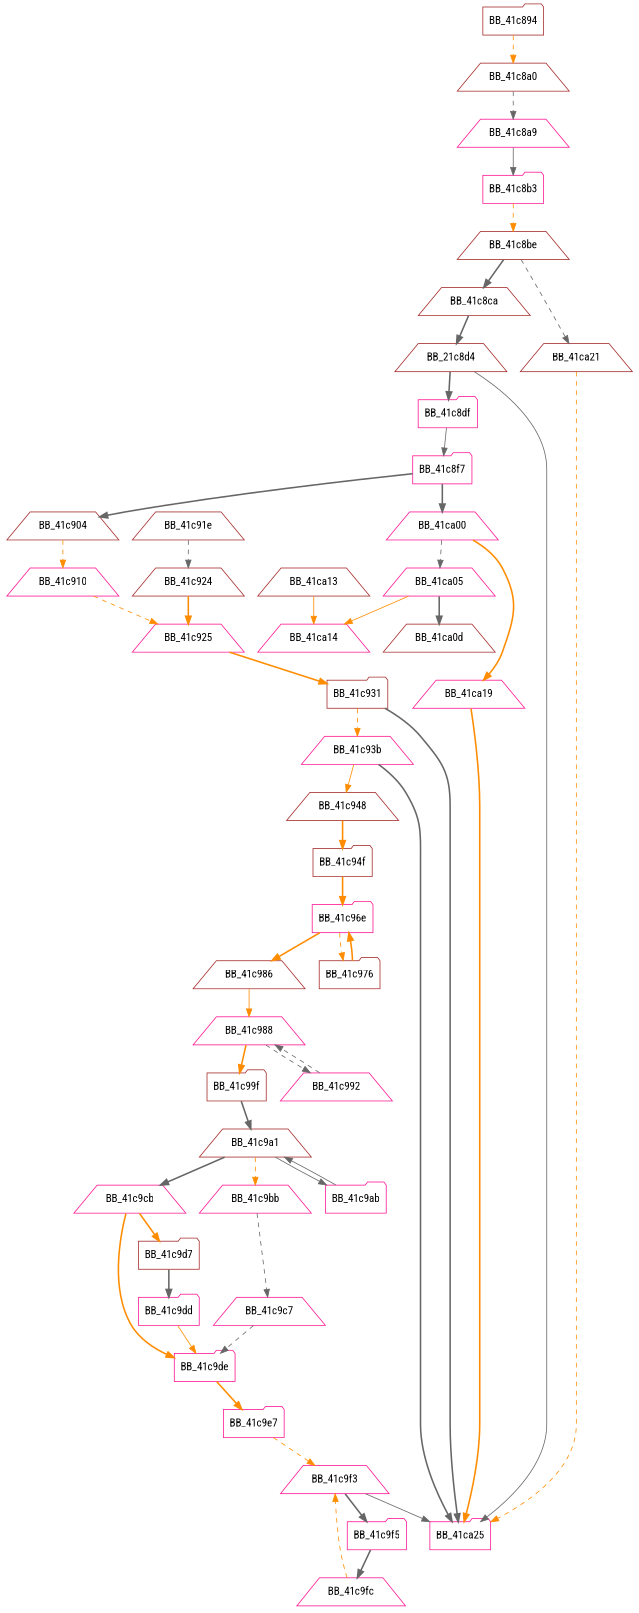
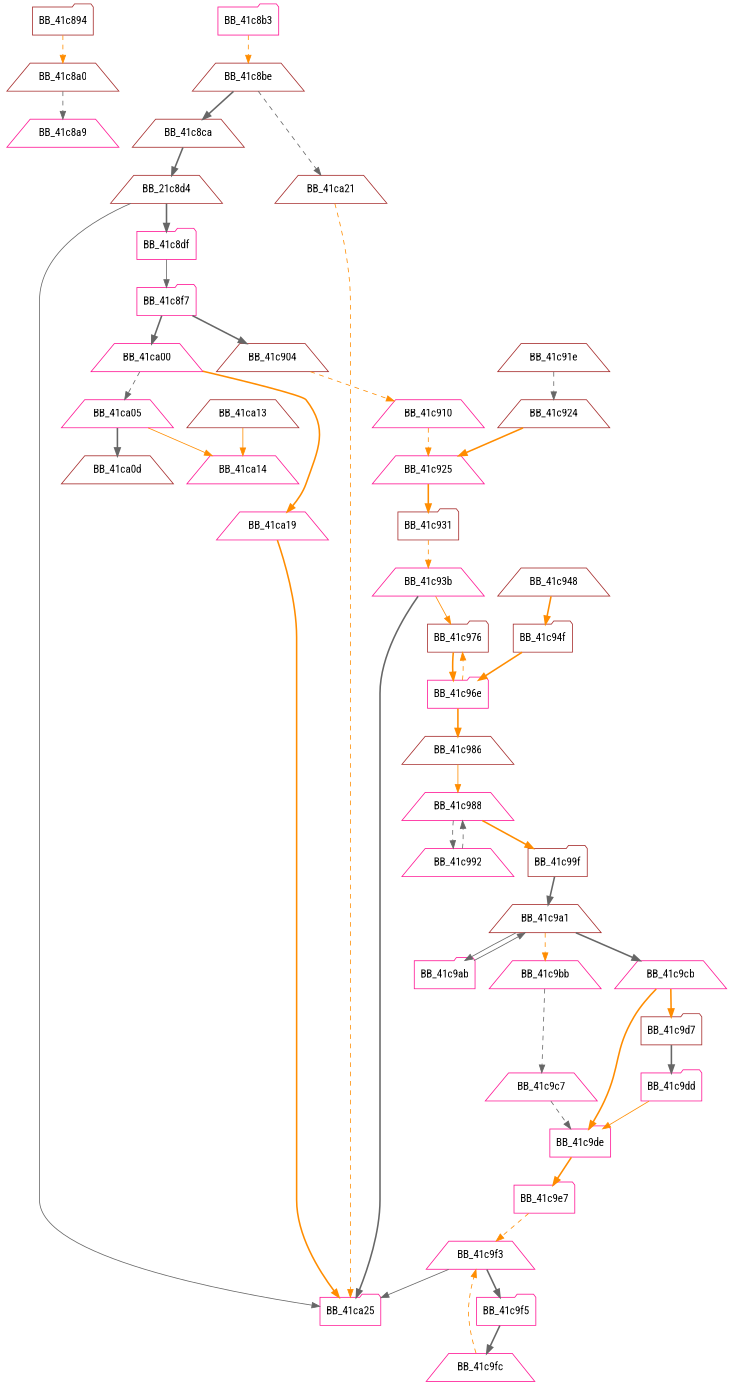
(513, 157) -> none
(351, 775) -> (441, 607)
(450, 1098) -> none
